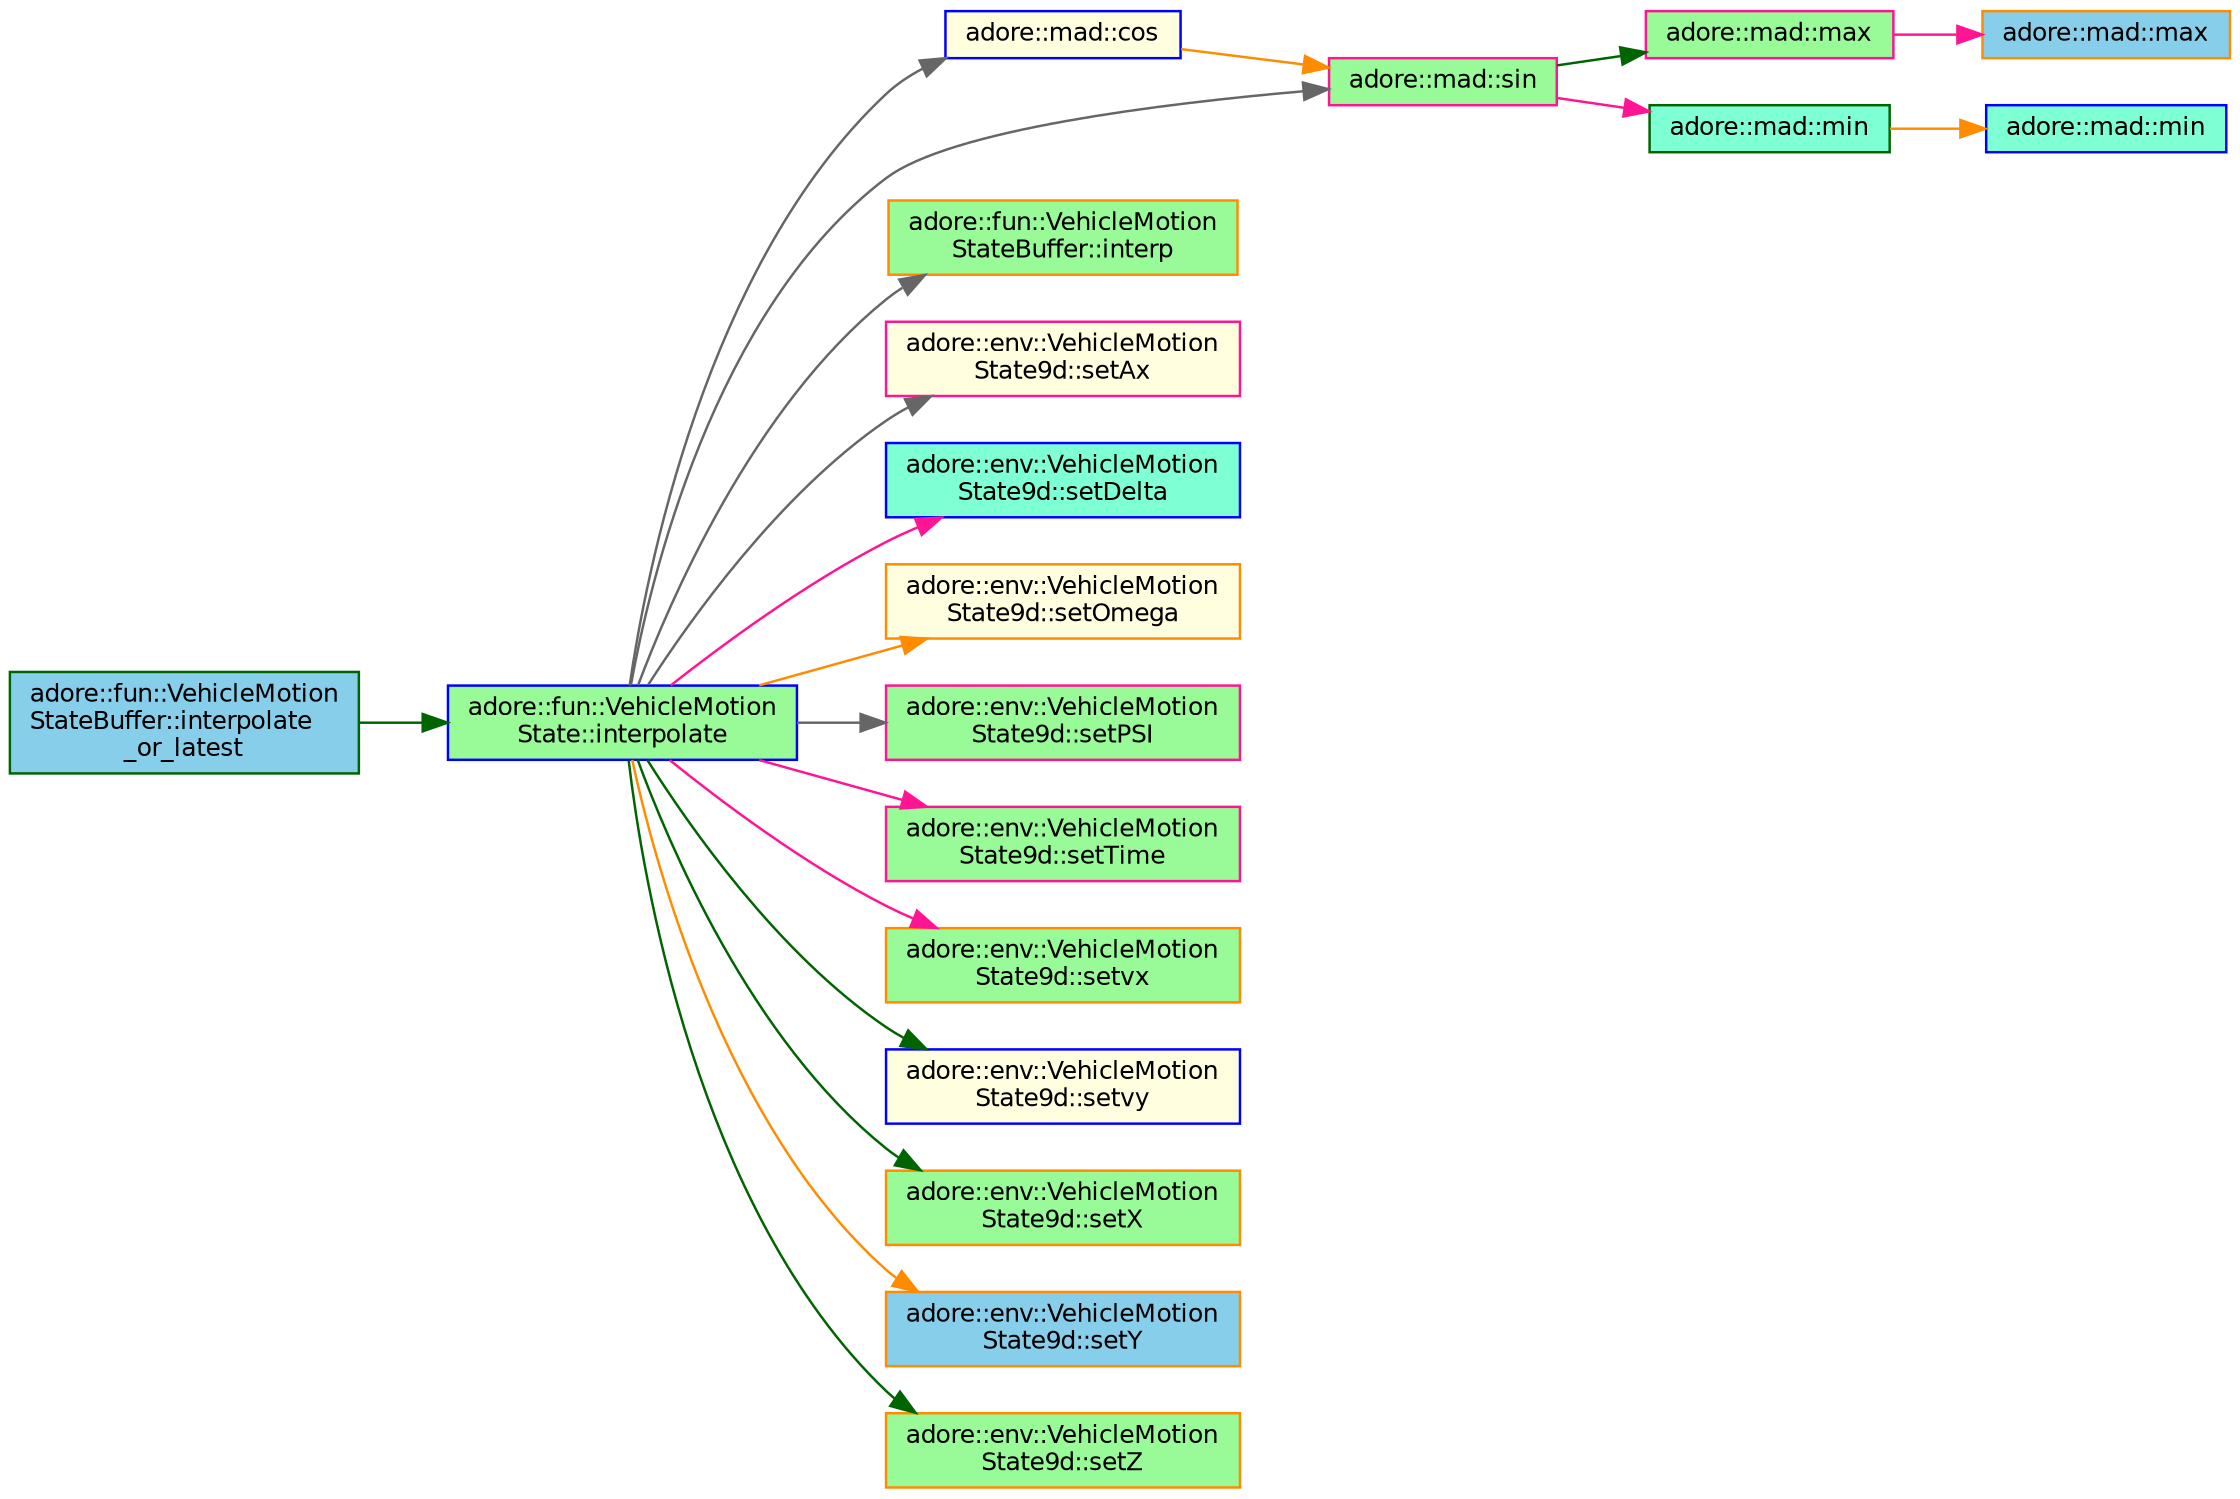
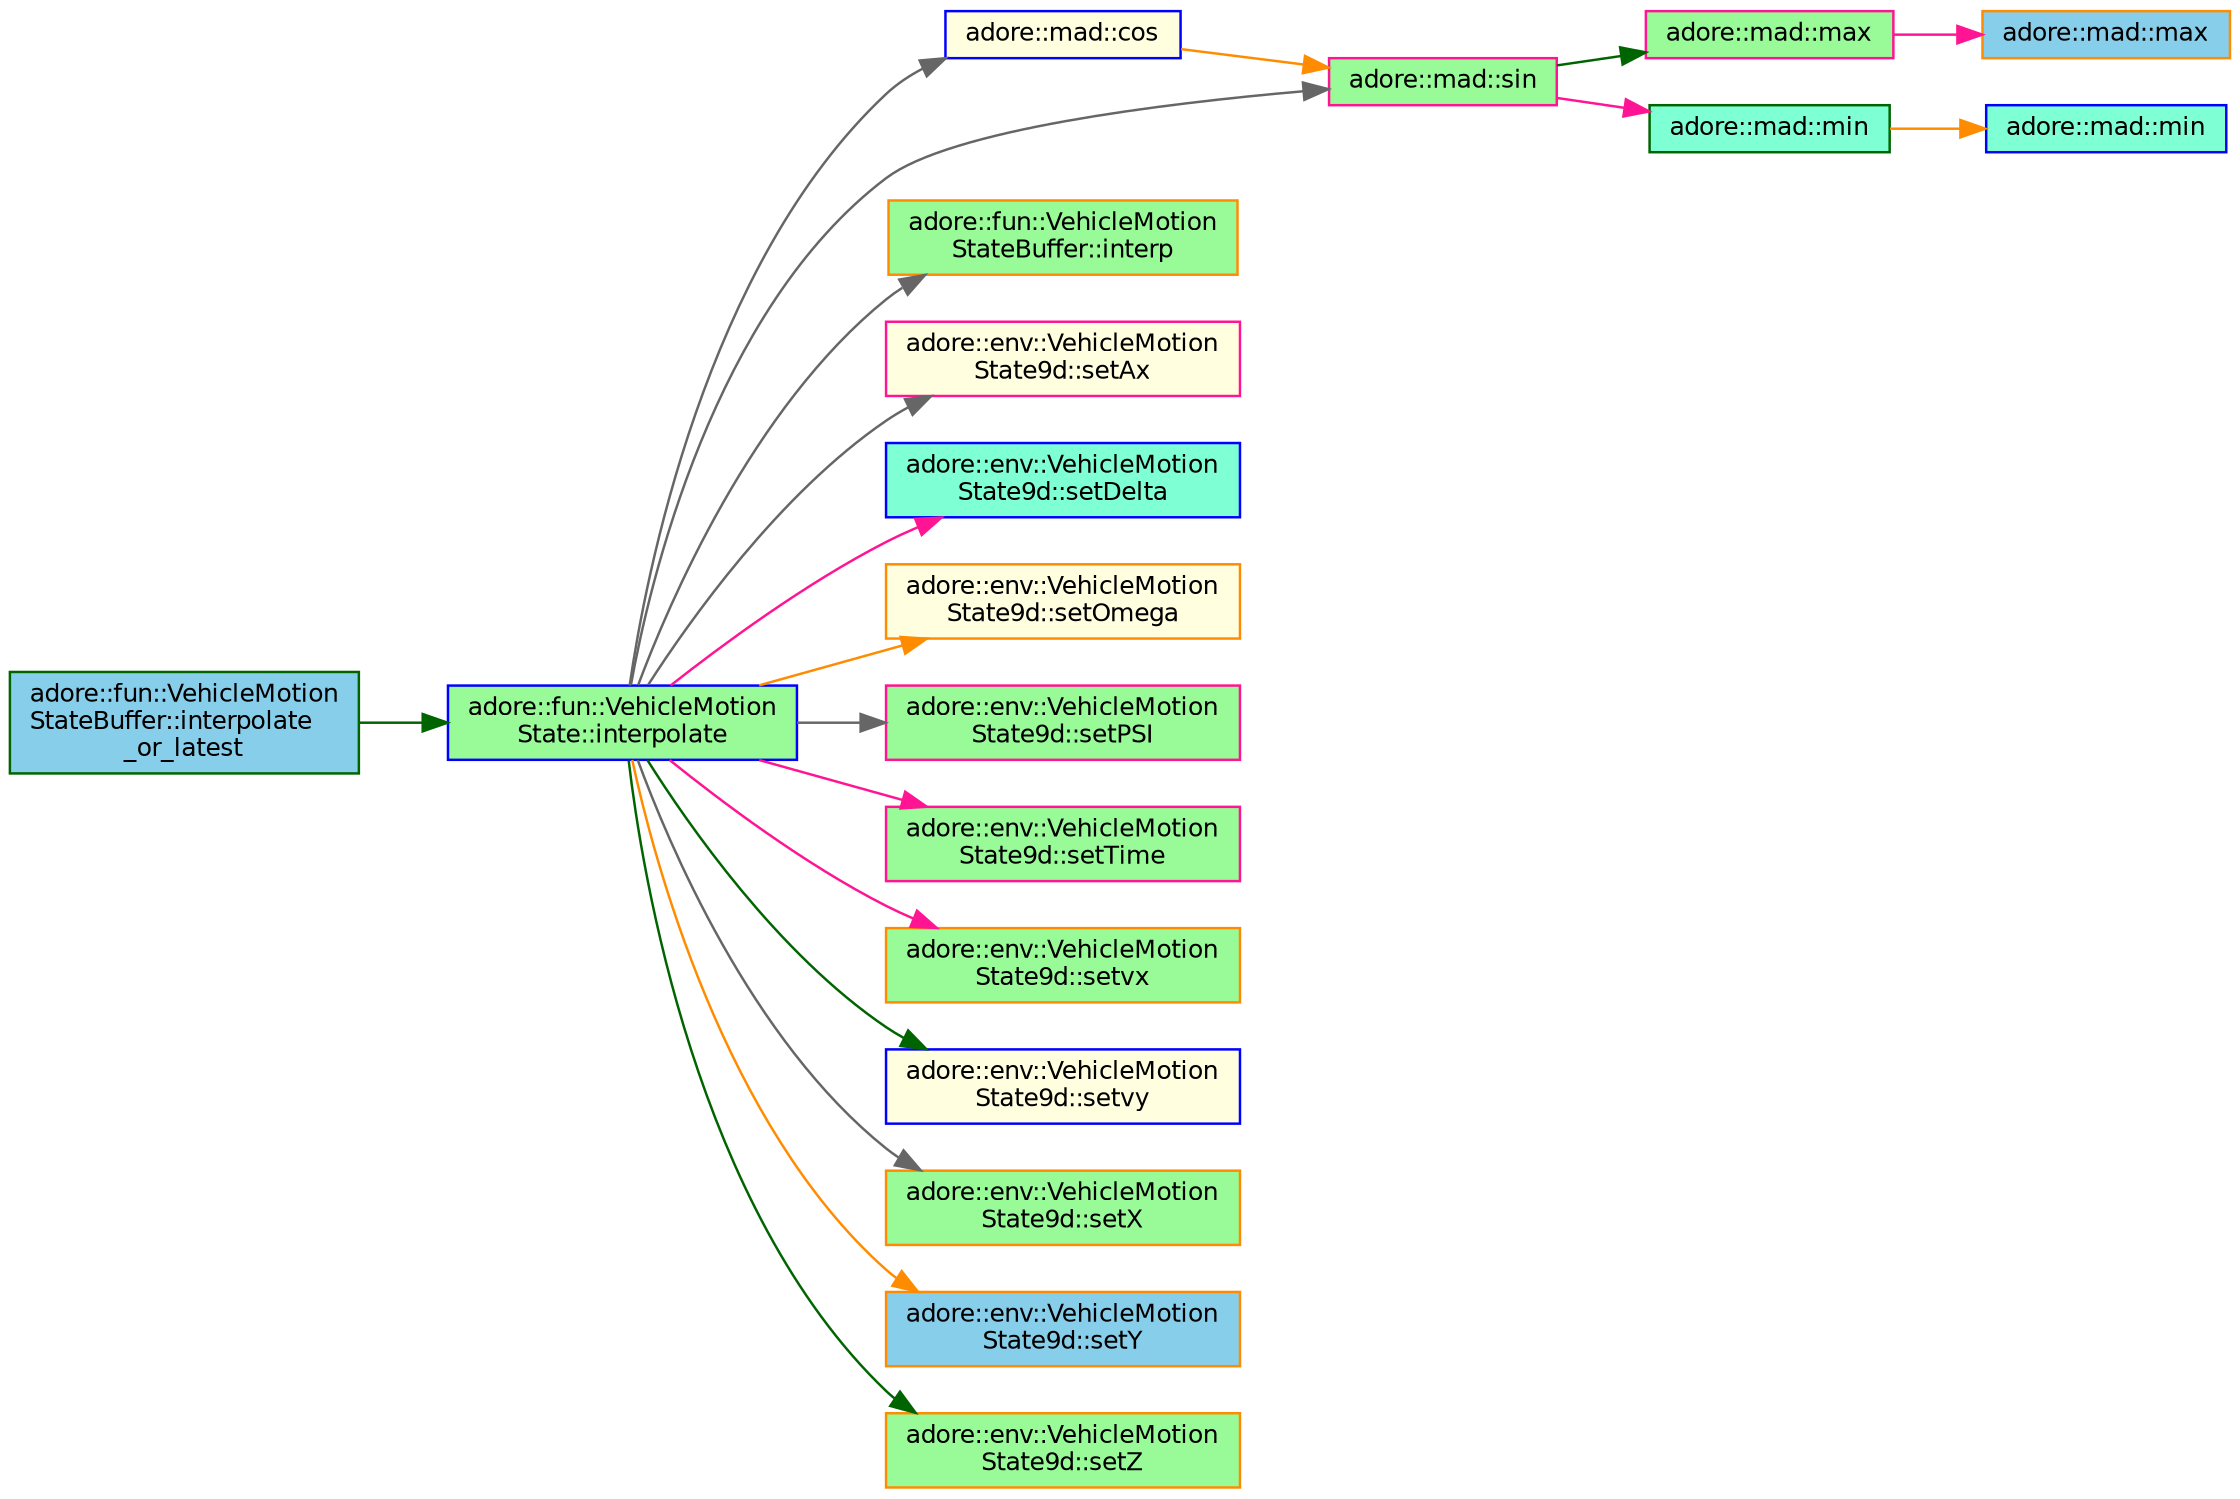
(742, 976) -> (742, 976)
